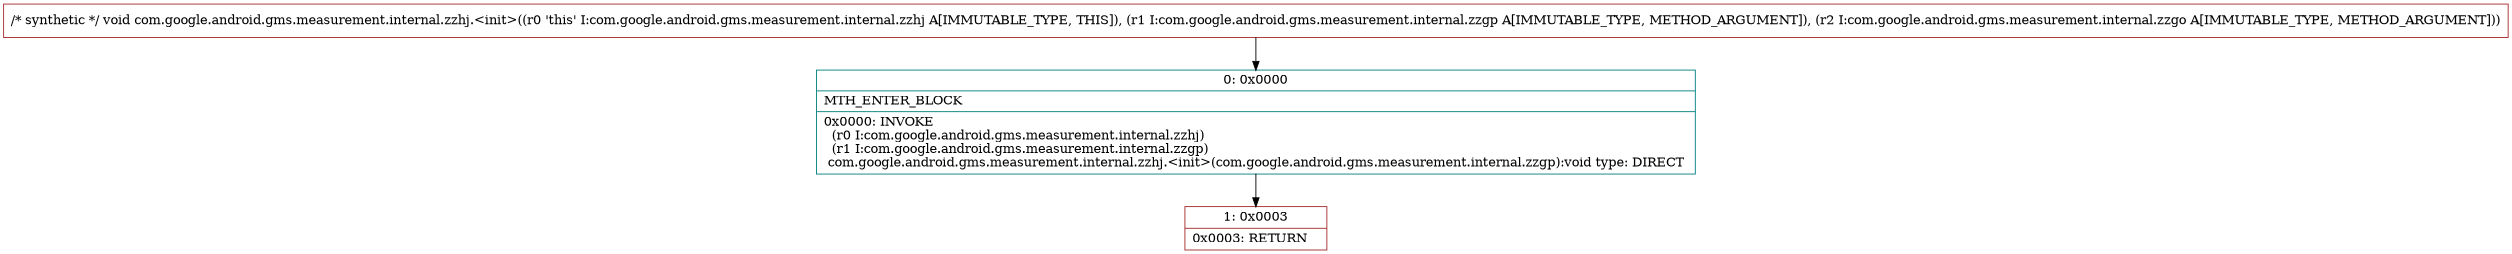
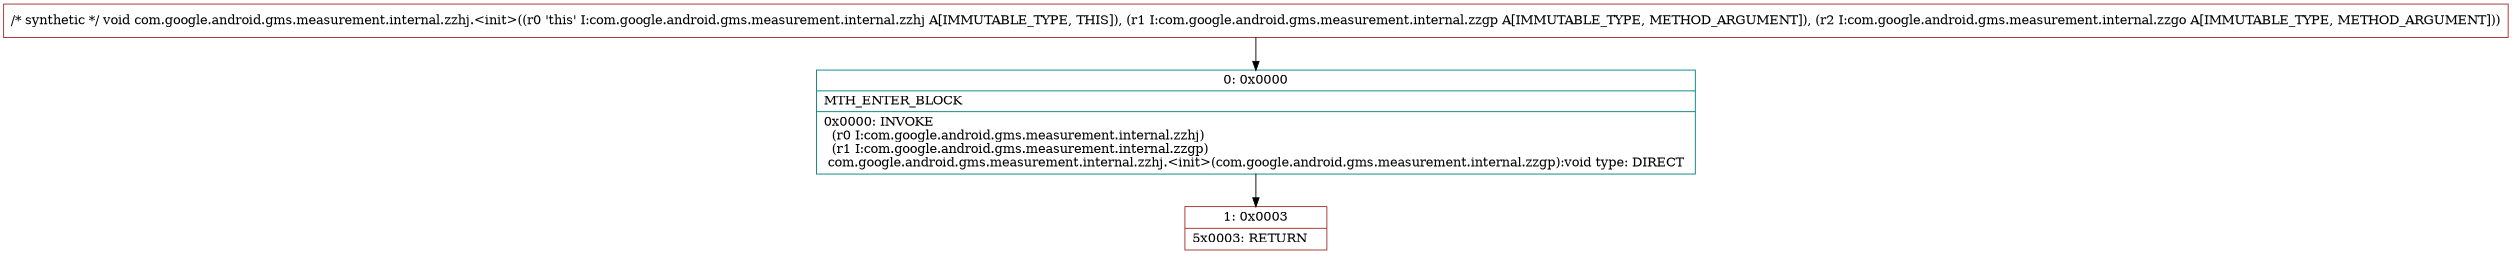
(1256, 239) -> (1256, 239)
